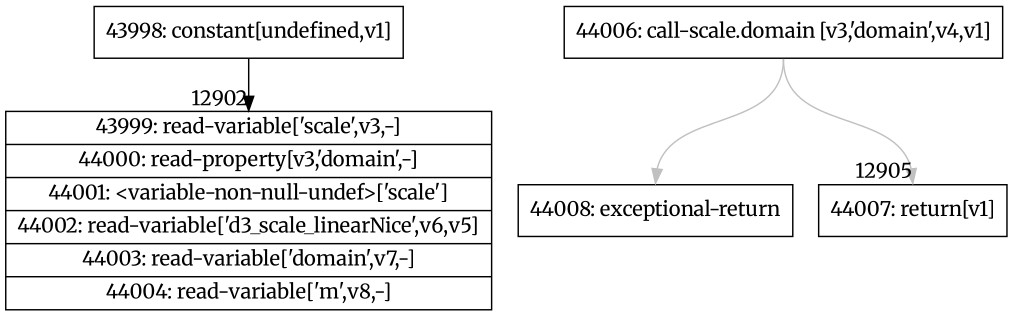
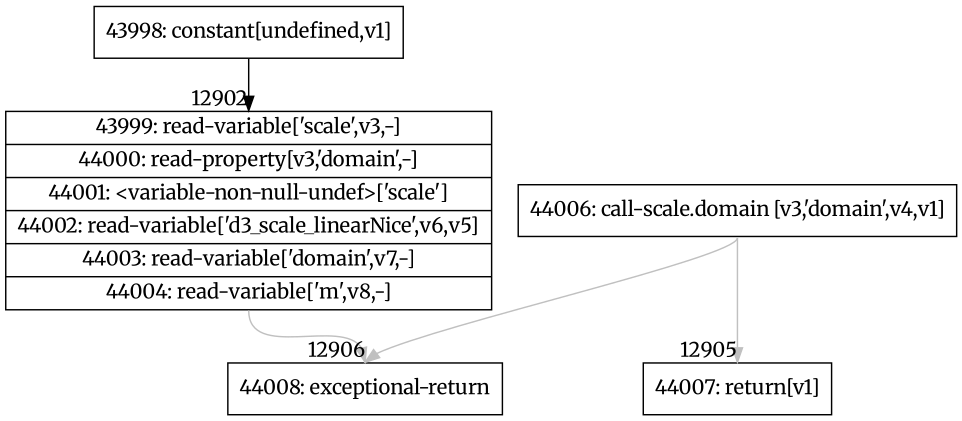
none -> (300, 337)
